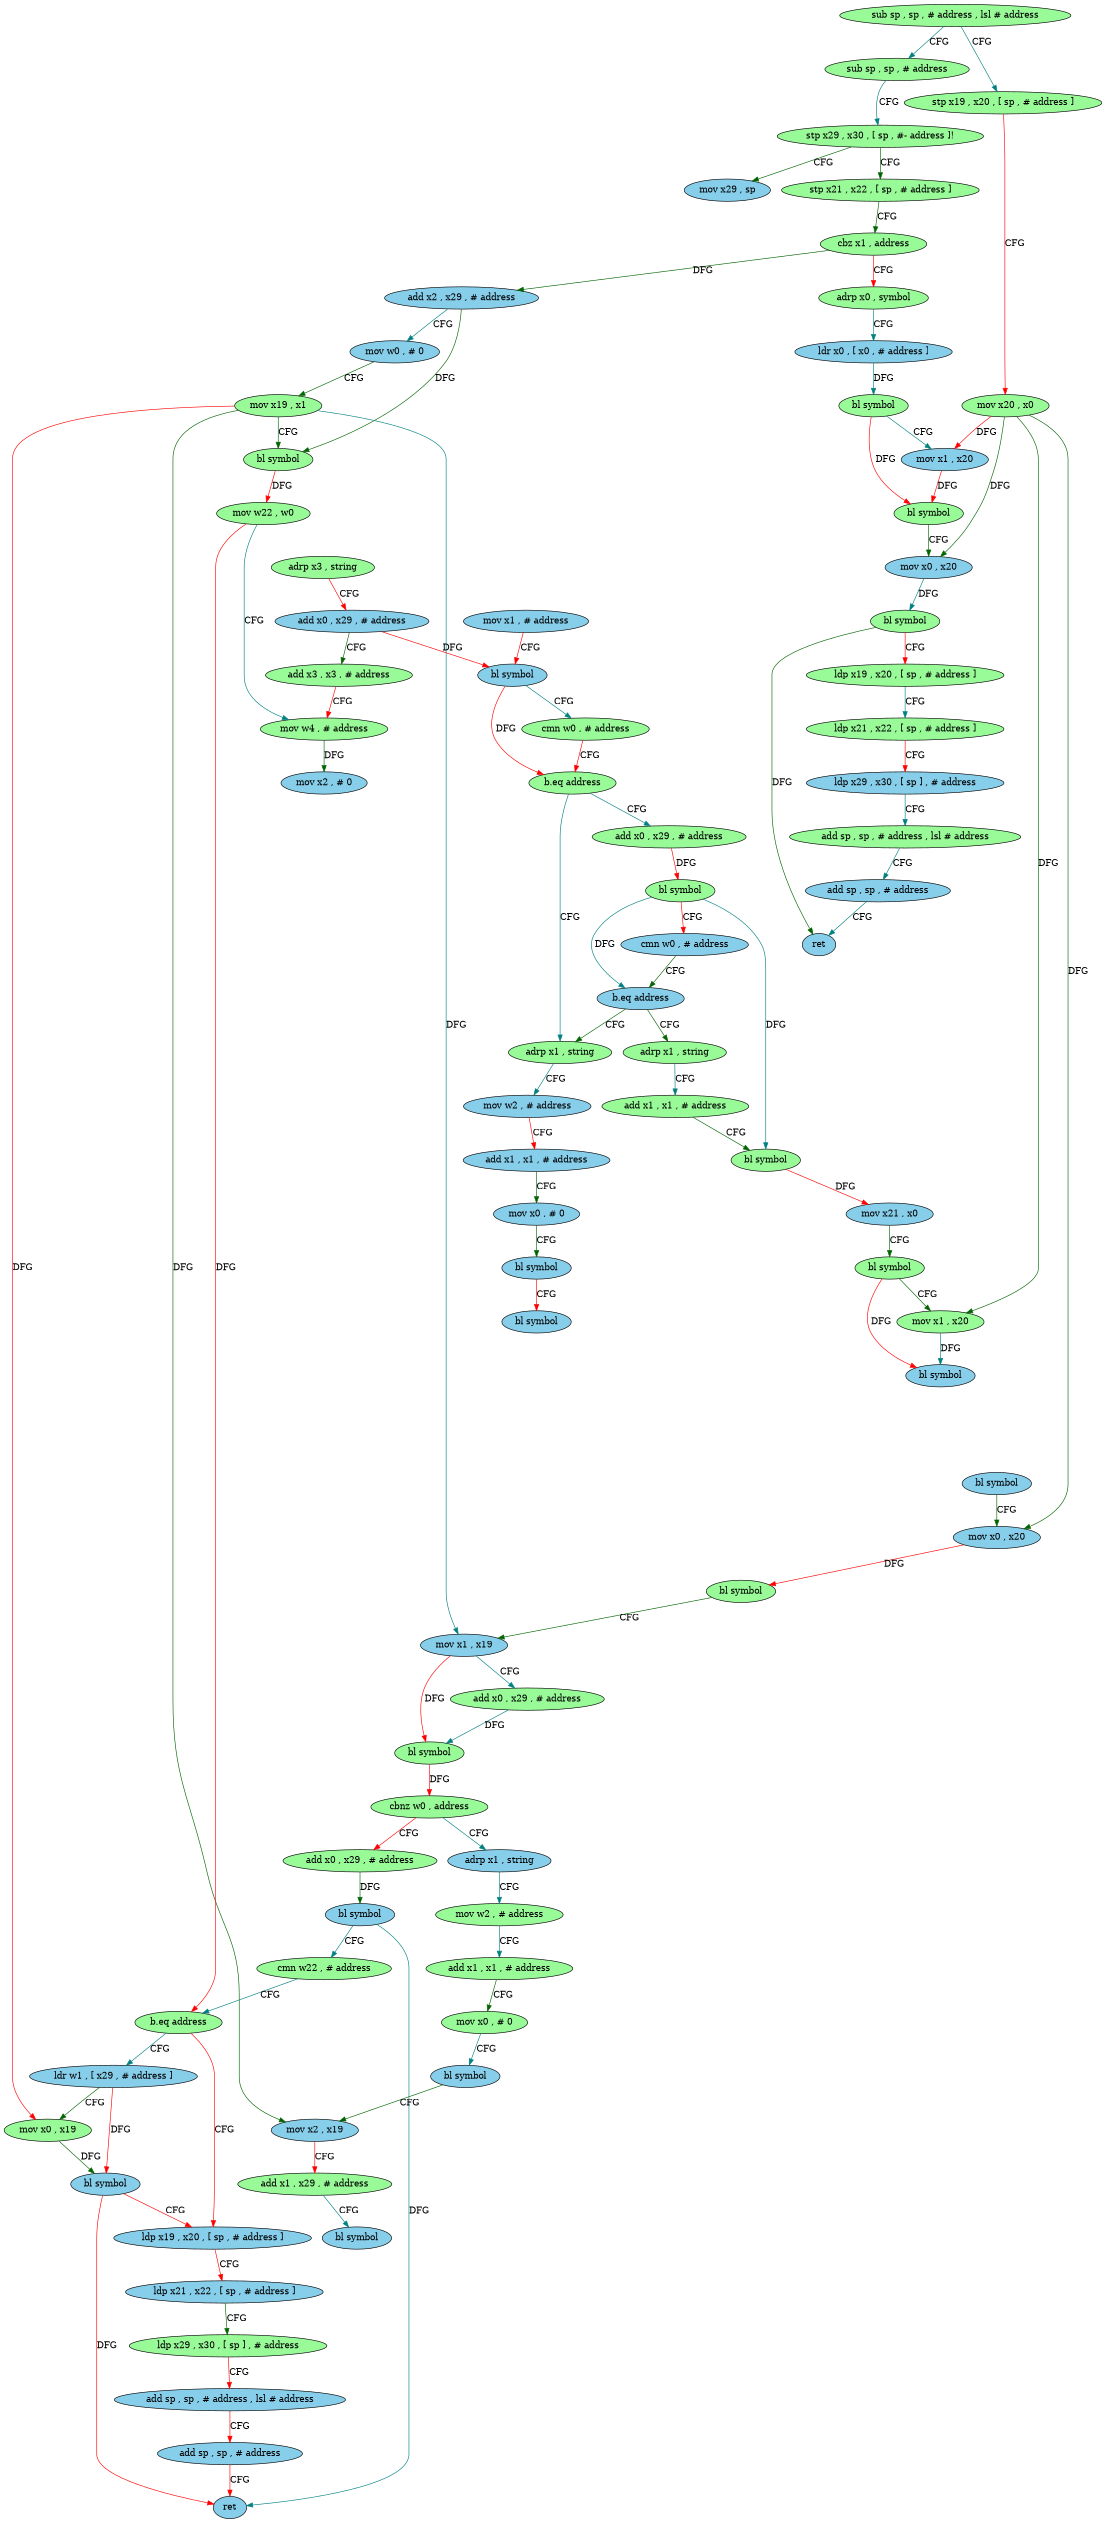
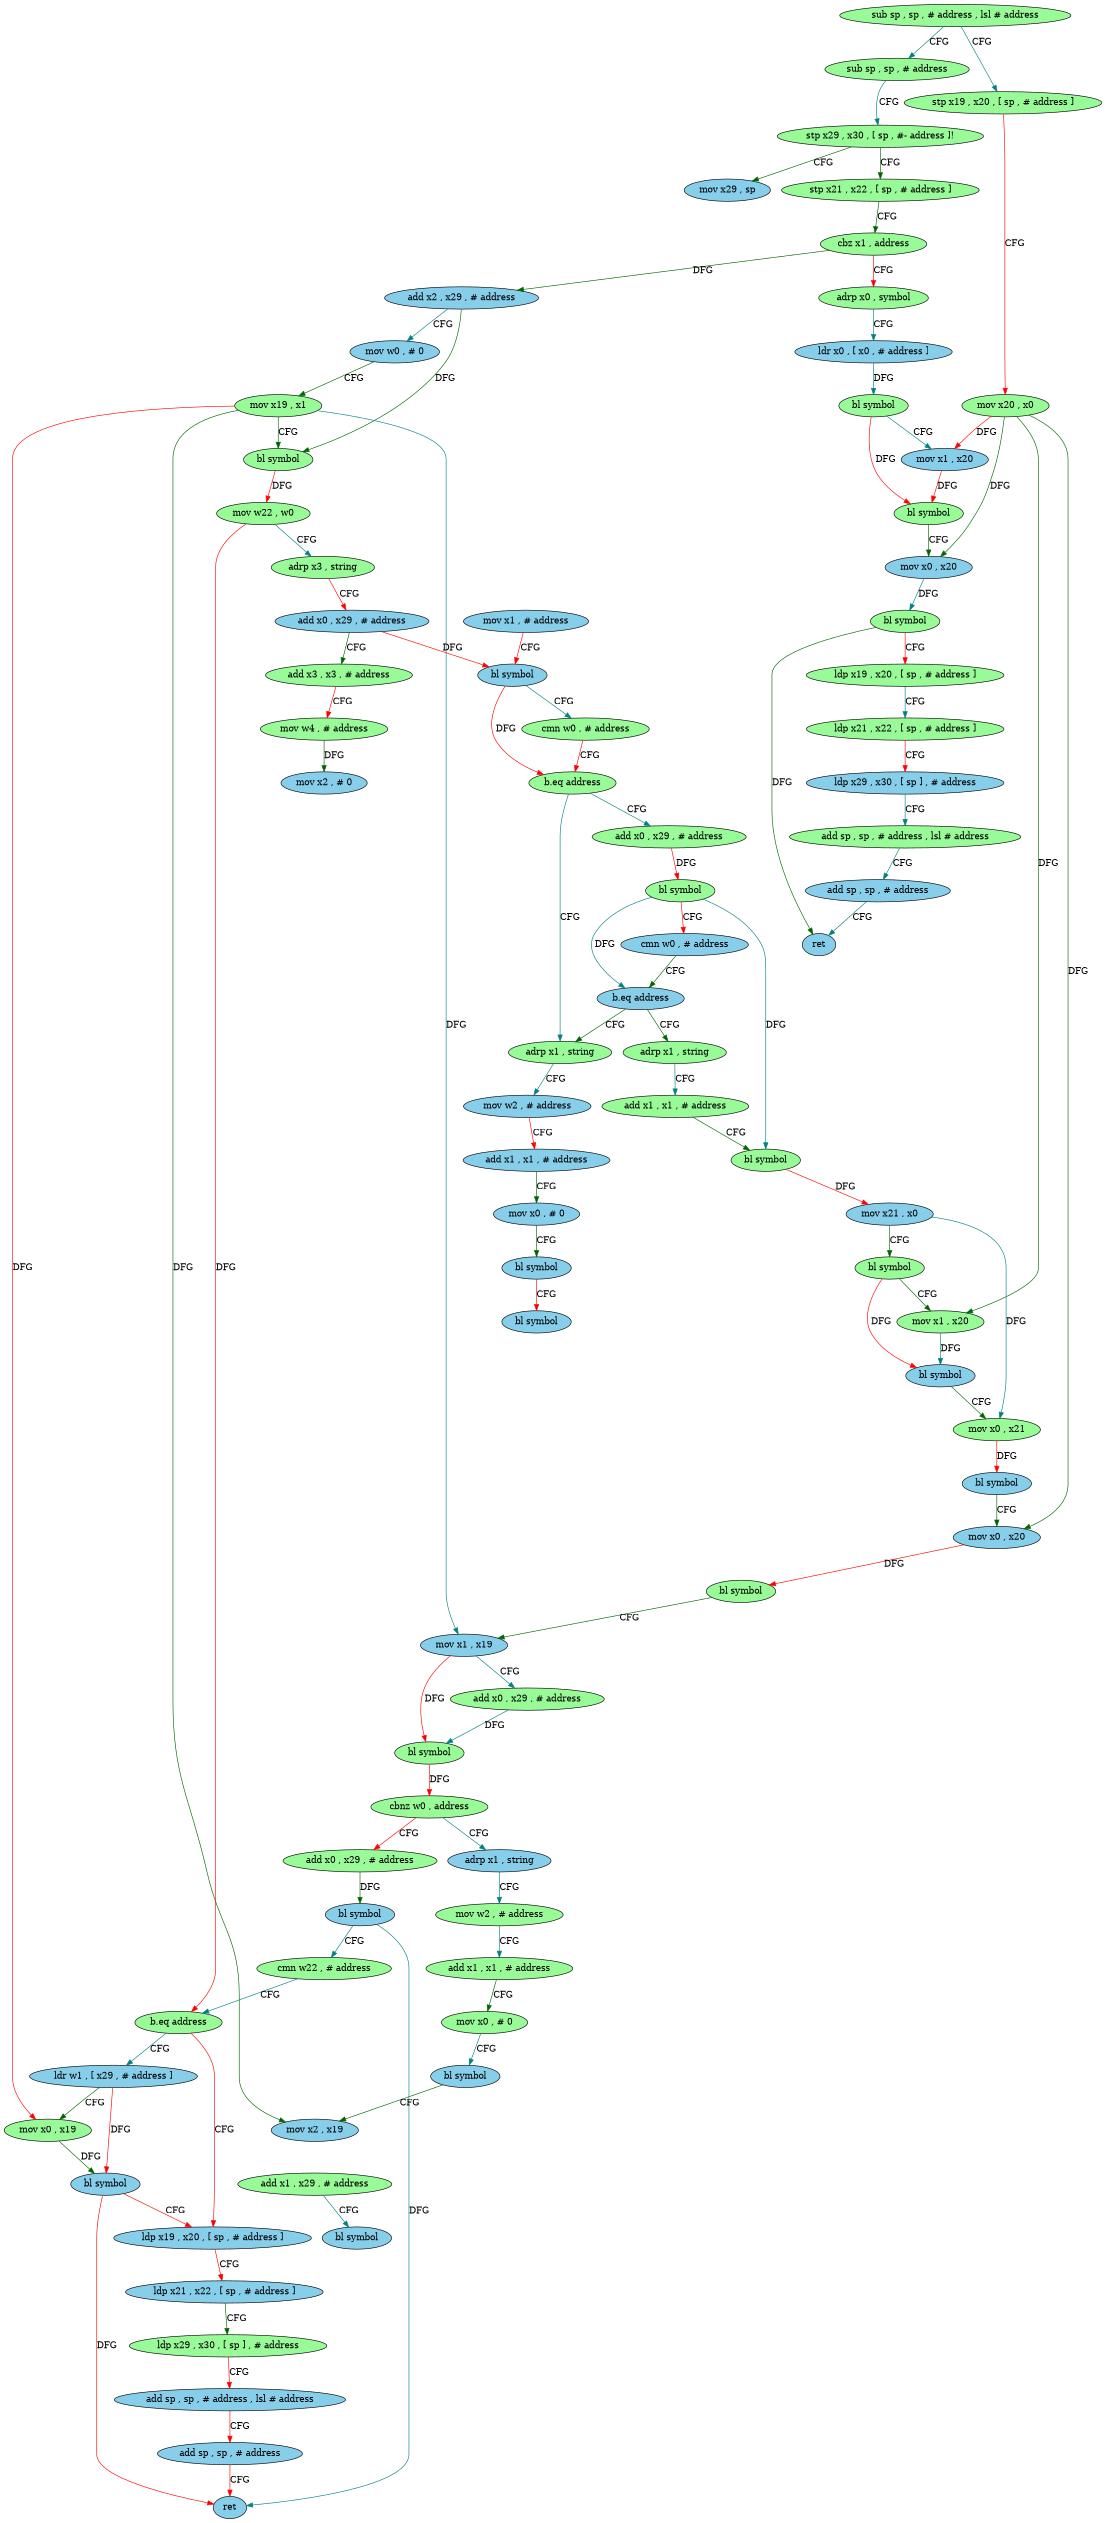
(244, 629) -> (291, 538)
none -> (997, 1430)
(315, 2154) -> none
